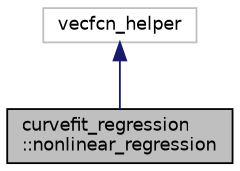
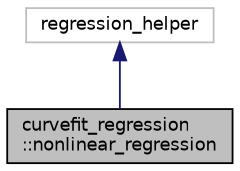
(120, 25) -> (120, 25)
